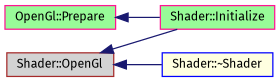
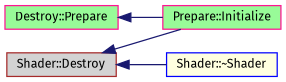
(60, 17) -> (62, 17)
(218, 17) -> (222, 17)
(60, 65) -> (62, 65)
